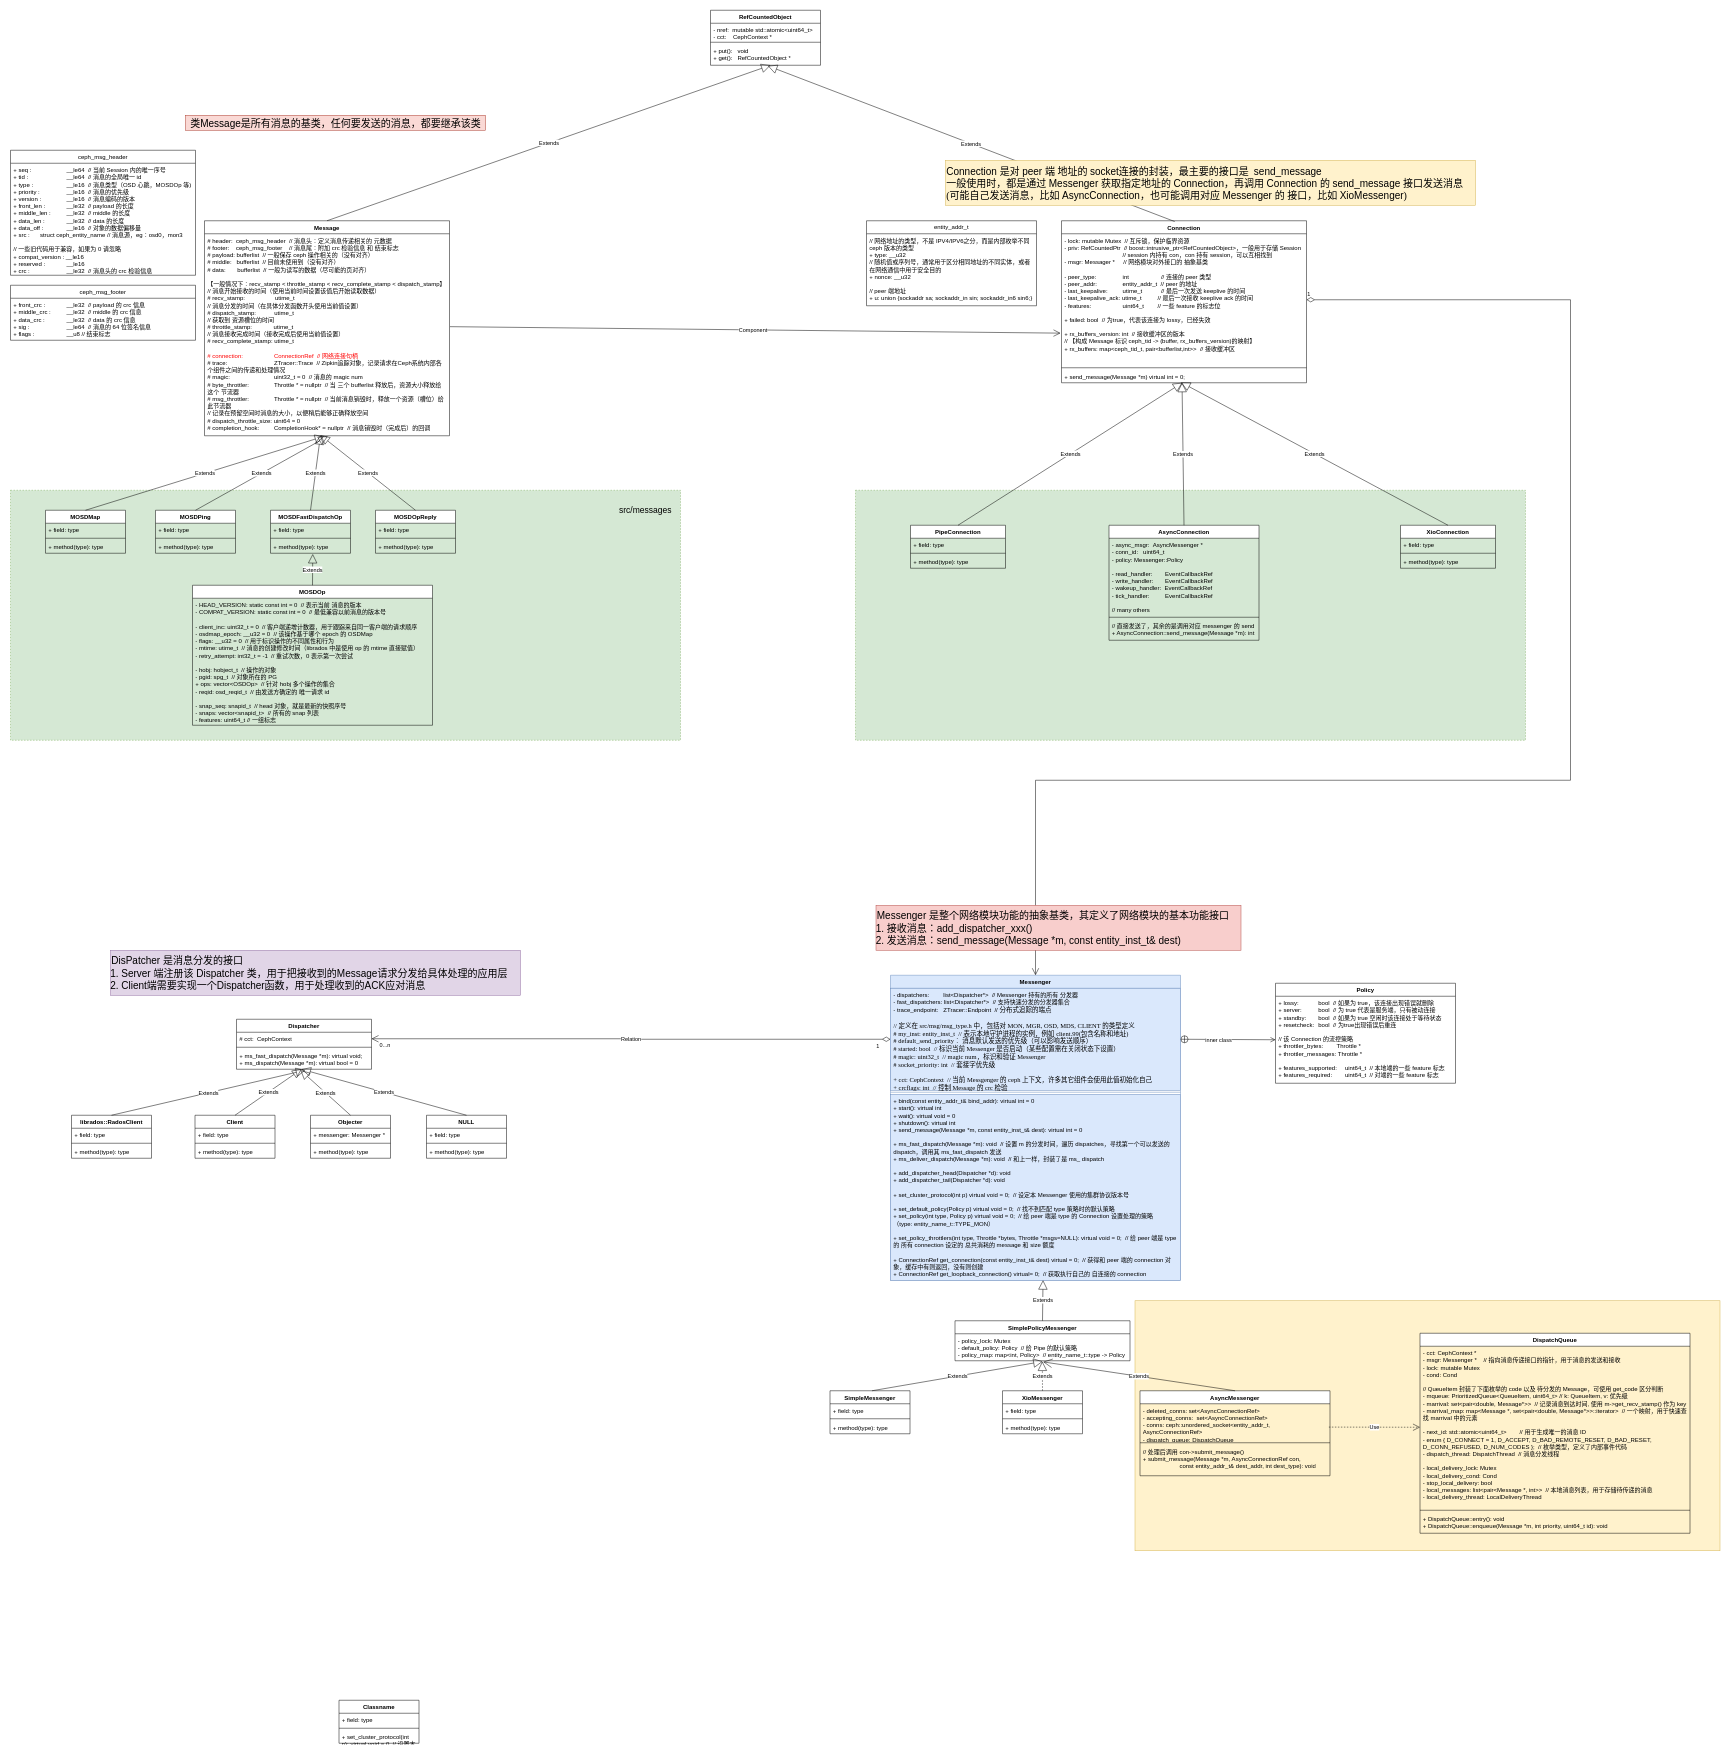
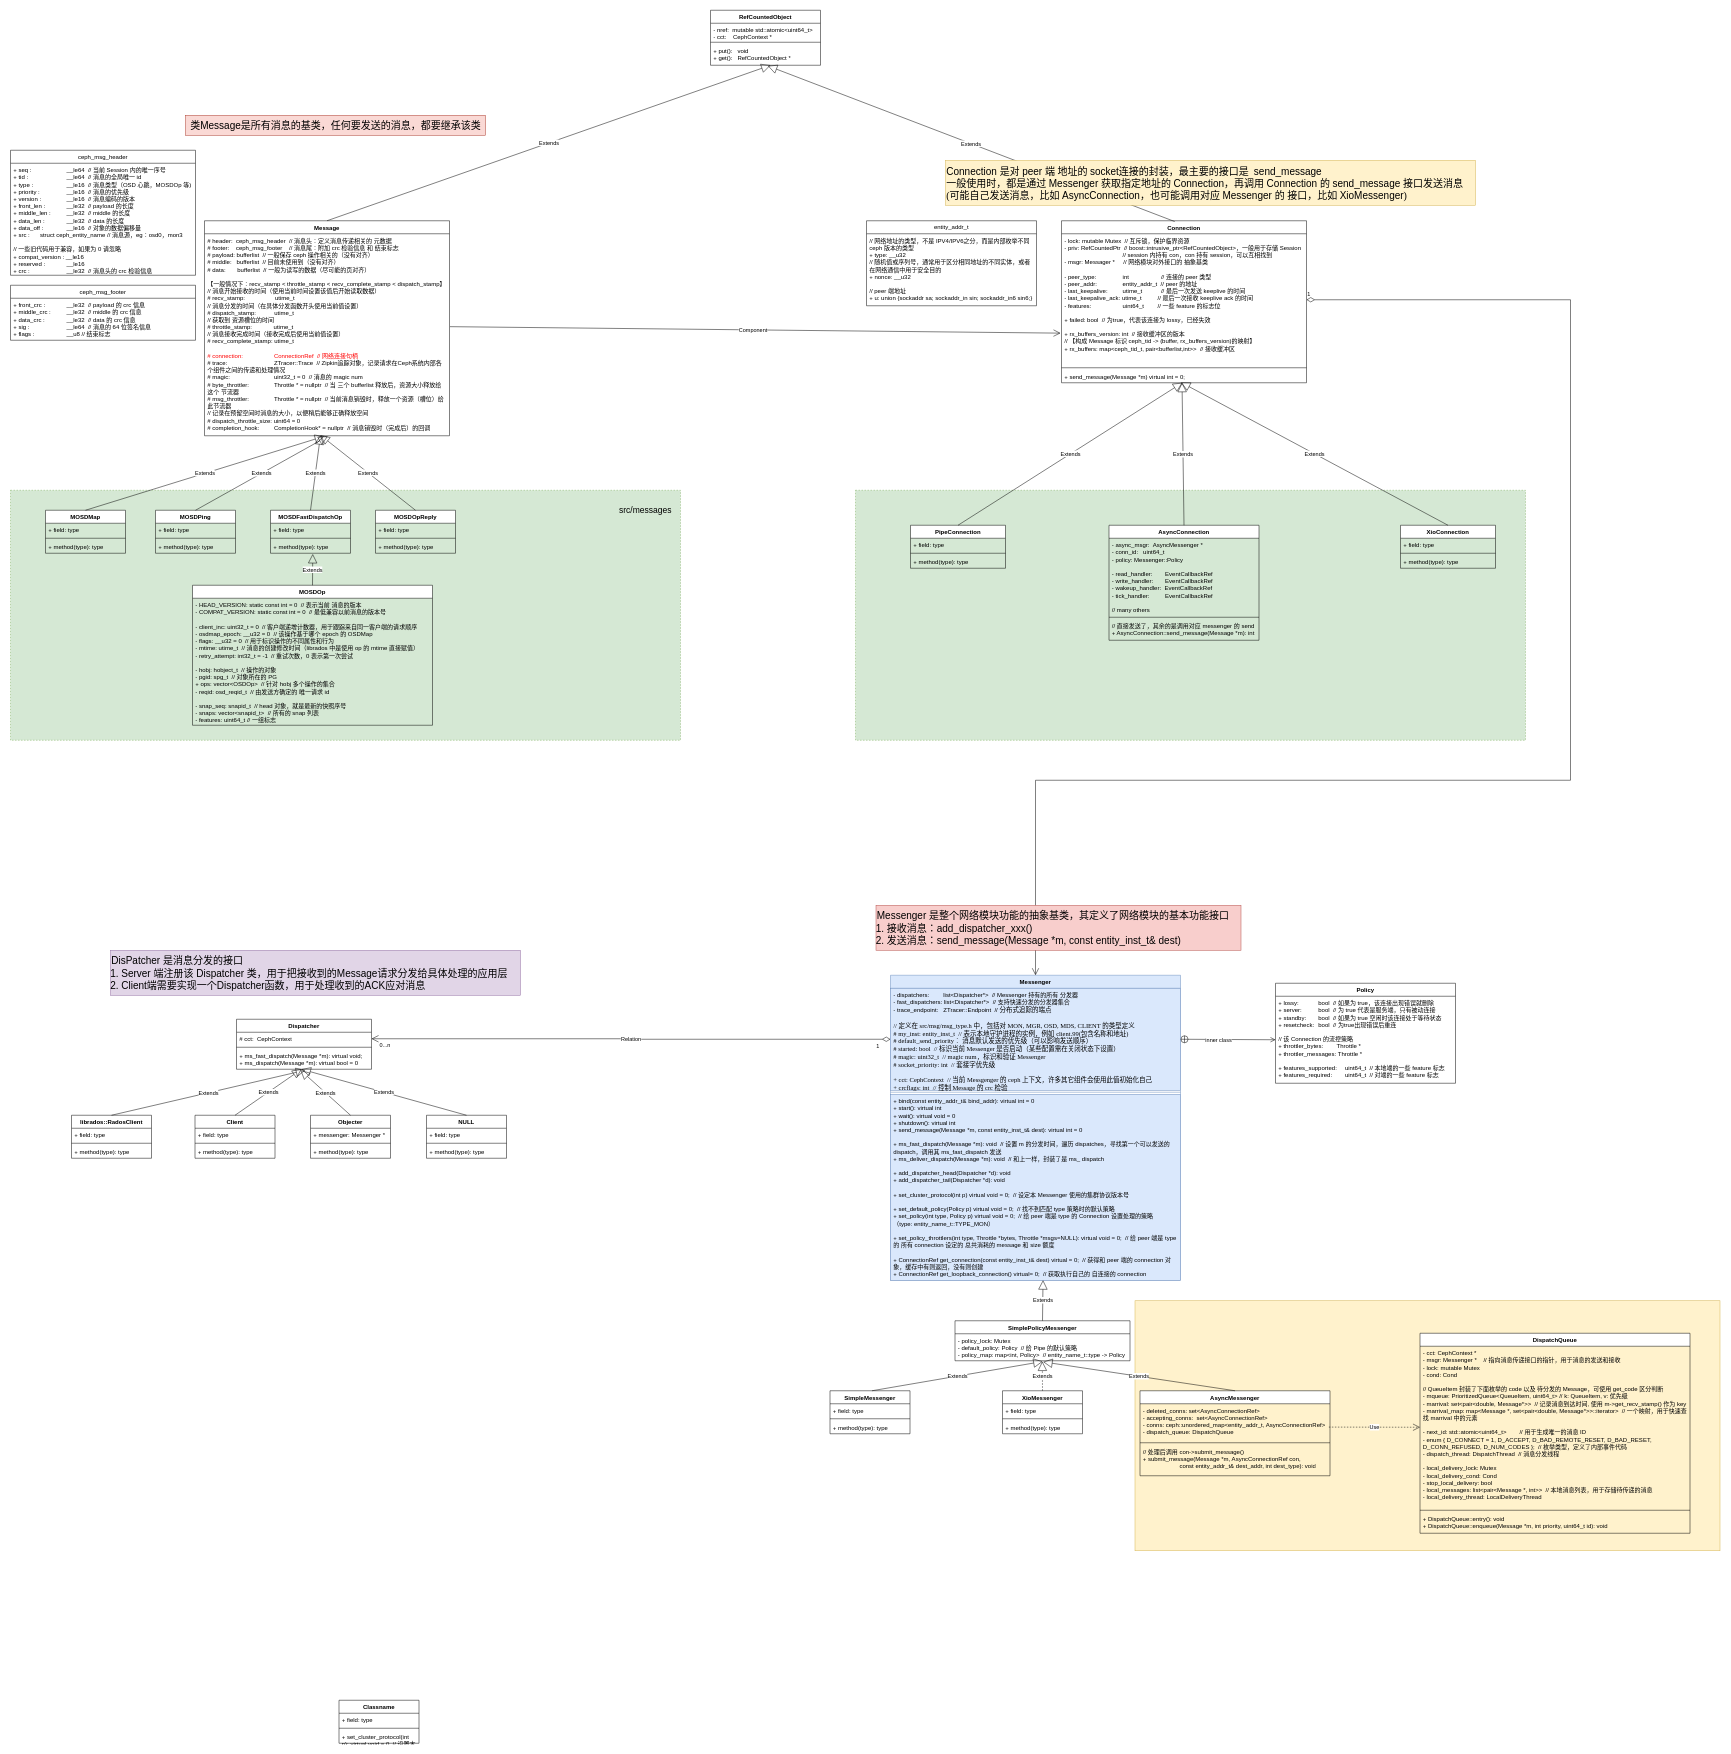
(335, 123) -> (335, 125)
(1049, 1363) -> (1053, 1363)
(1235, 1425) -> (1235, 1425)
